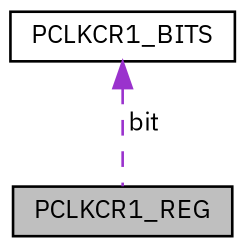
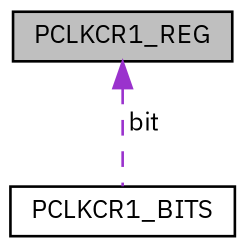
(123, 137) -> (123, 137)
